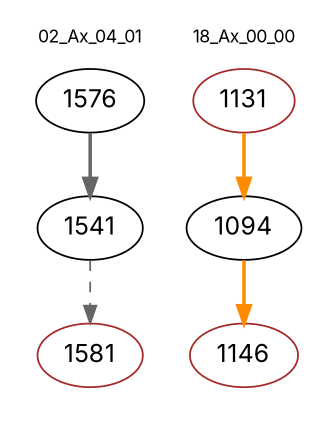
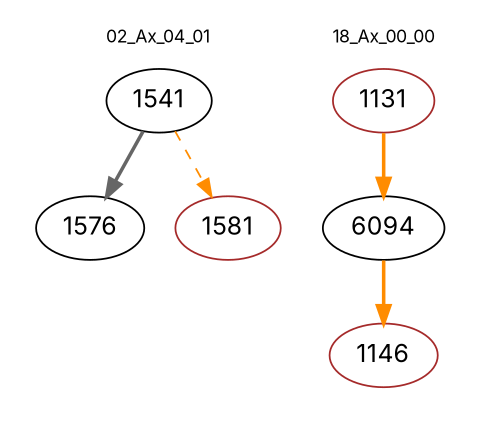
(90, 156) -> (129, 156)
(244, 228) -> (384, 228)
(90, 283) -> (189, 156)
